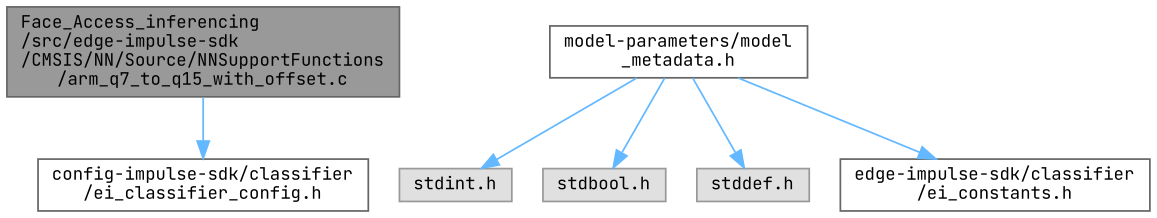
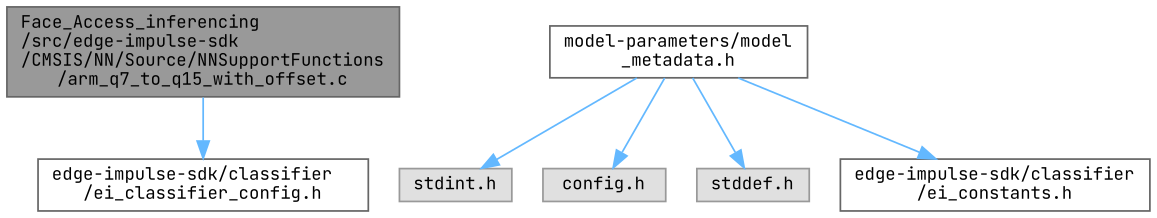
(203, 185) -> (203, 185)
(604, 185) -> (604, 185)
